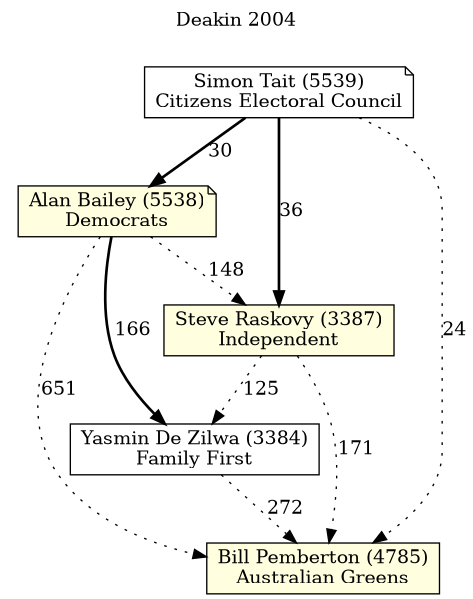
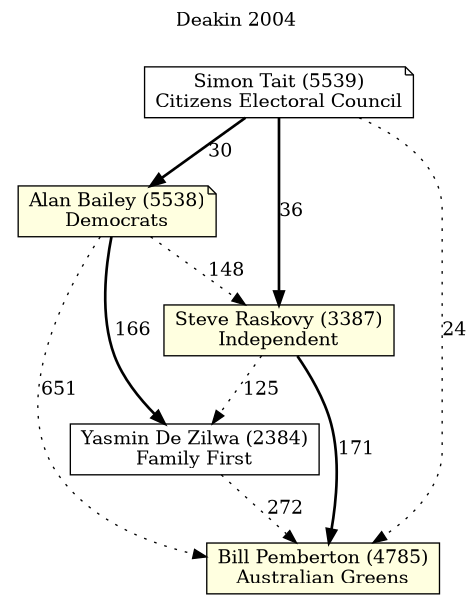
(334, 439) -> (334, 439)
(195, 449) -> (195, 449)
